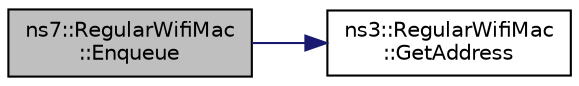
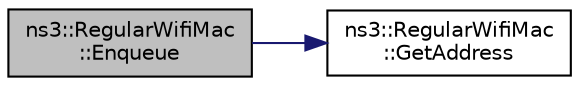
(130, 43) -> (130, 43)
